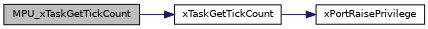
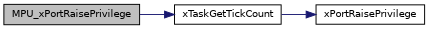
(72, 15) -> (72, 15)
